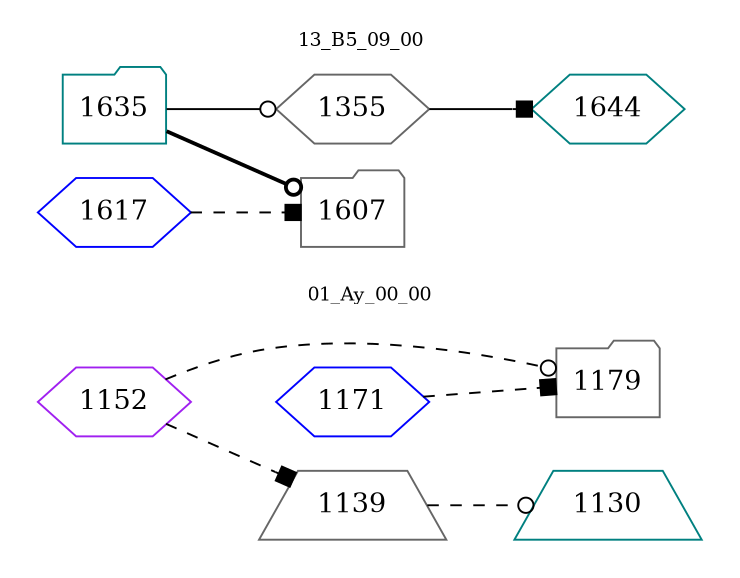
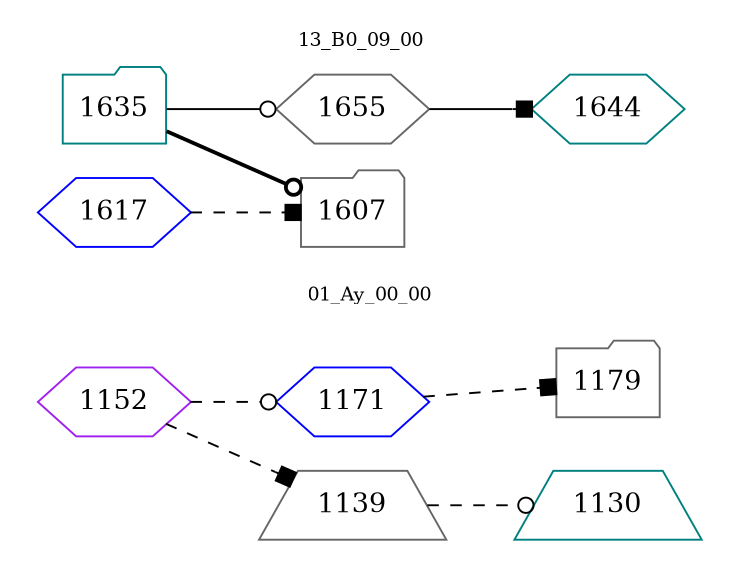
(361, 41) -> (361, 41)
(353, 109) -> (353, 109)
(351, 344) -> (226, 402)
